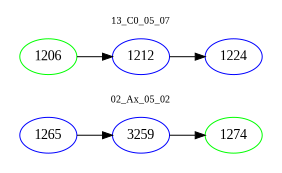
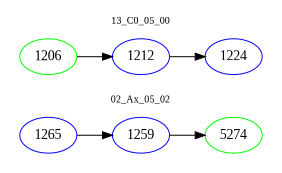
(141, 21) -> (141, 21)
(141, 135) -> (141, 135)
(234, 135) -> (234, 135)
